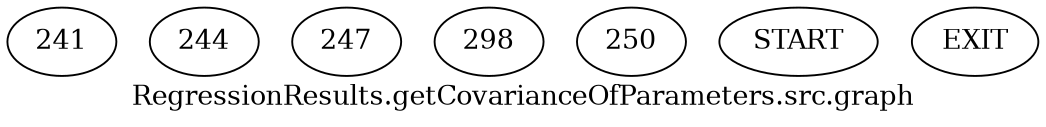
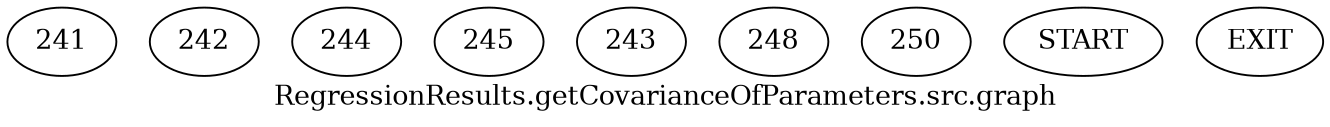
none -> (204, 42)
(347, 42) -> (631, 42)
(489, 42) -> (774, 42)
none -> (489, 42)
